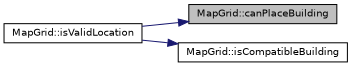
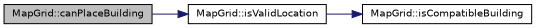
(160, 24) -> (165, 14)
